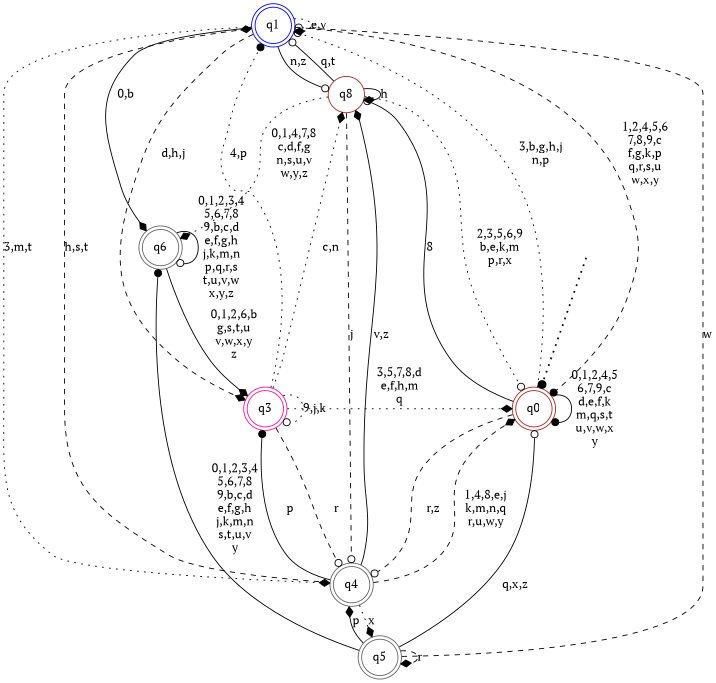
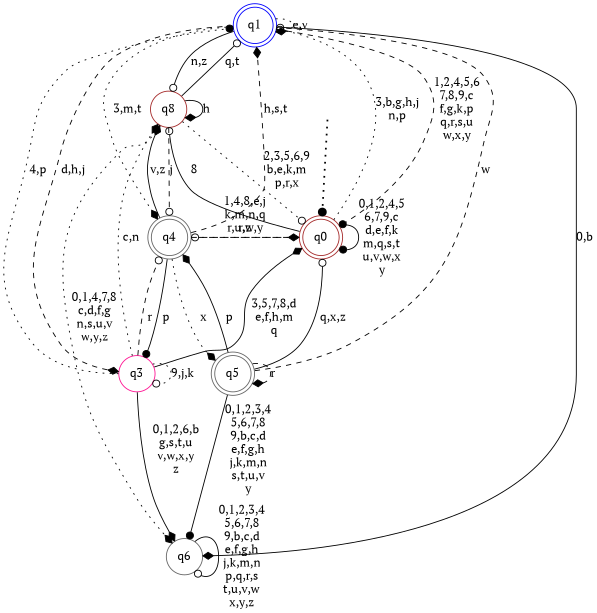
(161, 248) -> (184, 557)
(194, 334) -> (145, 464)
(265, 409) -> (137, 374)
(394, 409) -> (242, 332)
